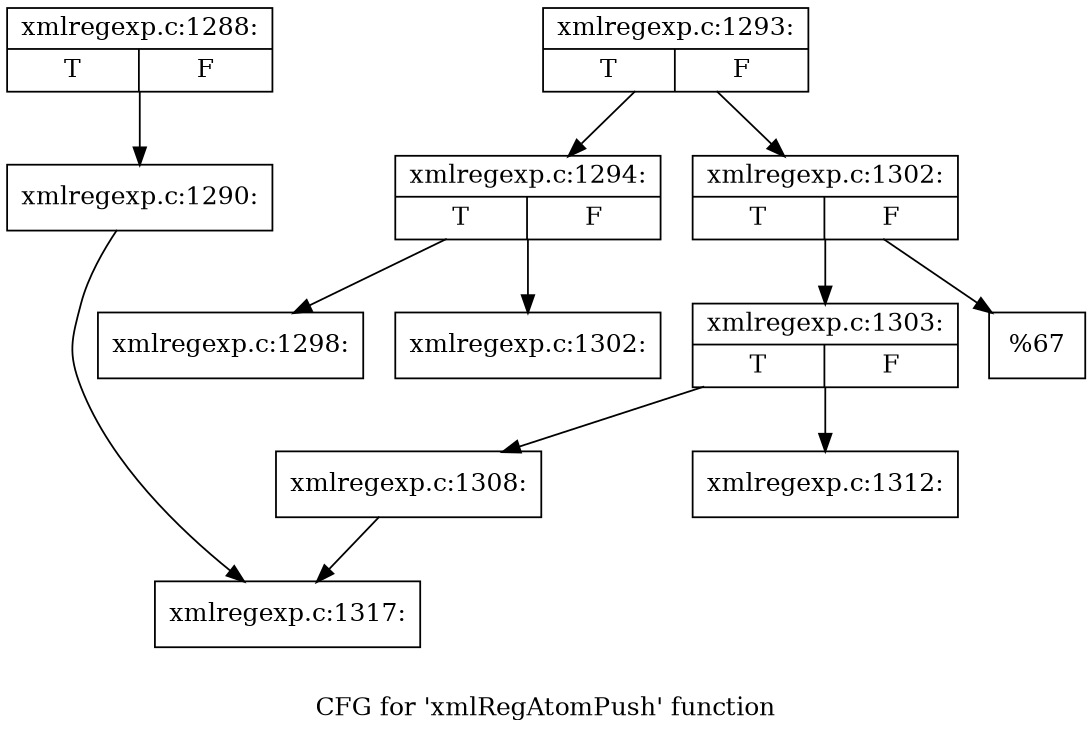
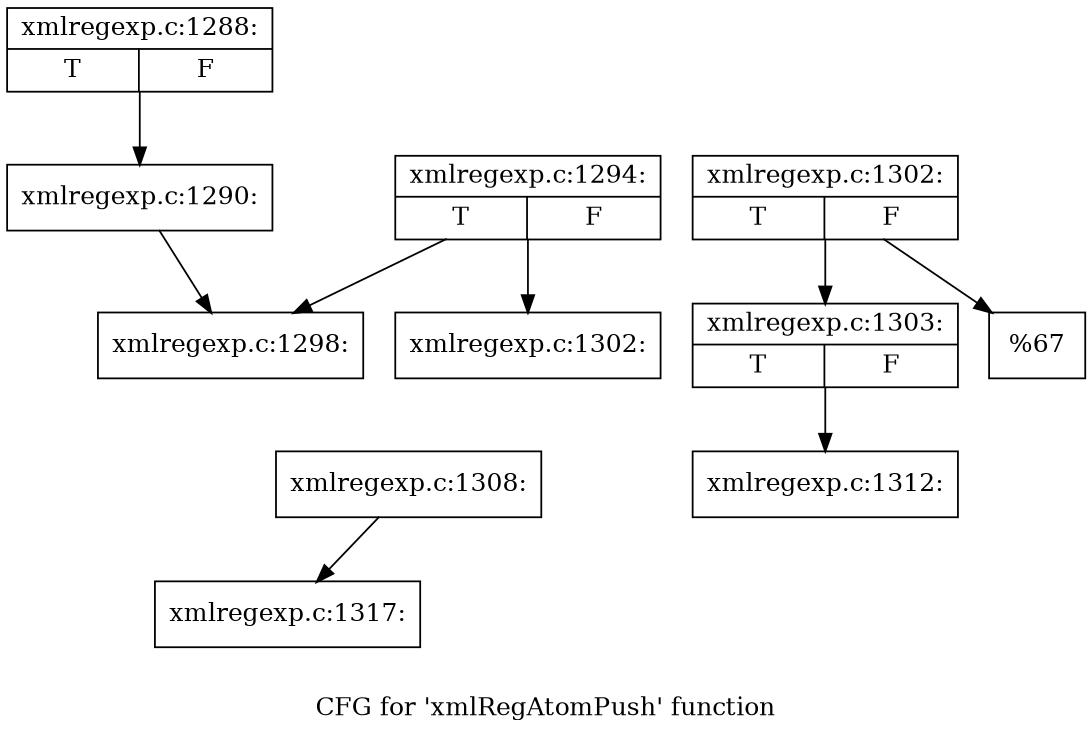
(676, 50) -> none
(612, 417) -> none
(96, 419) -> (180, 264)
